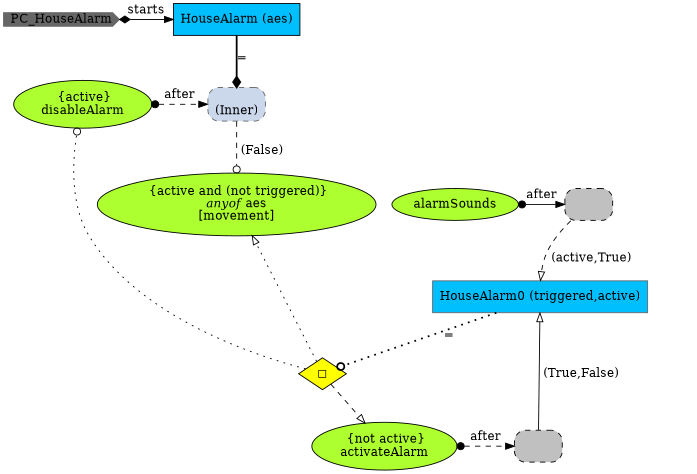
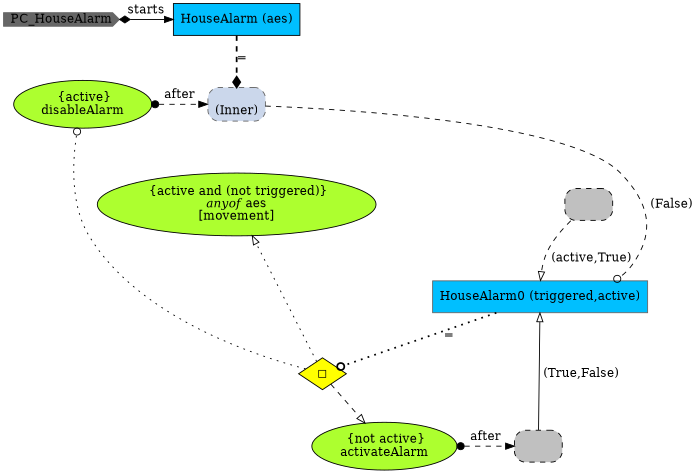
(237, 56) -> (237, 56)
(237, 144) -> (507, 130)
(455, 204) -> none
